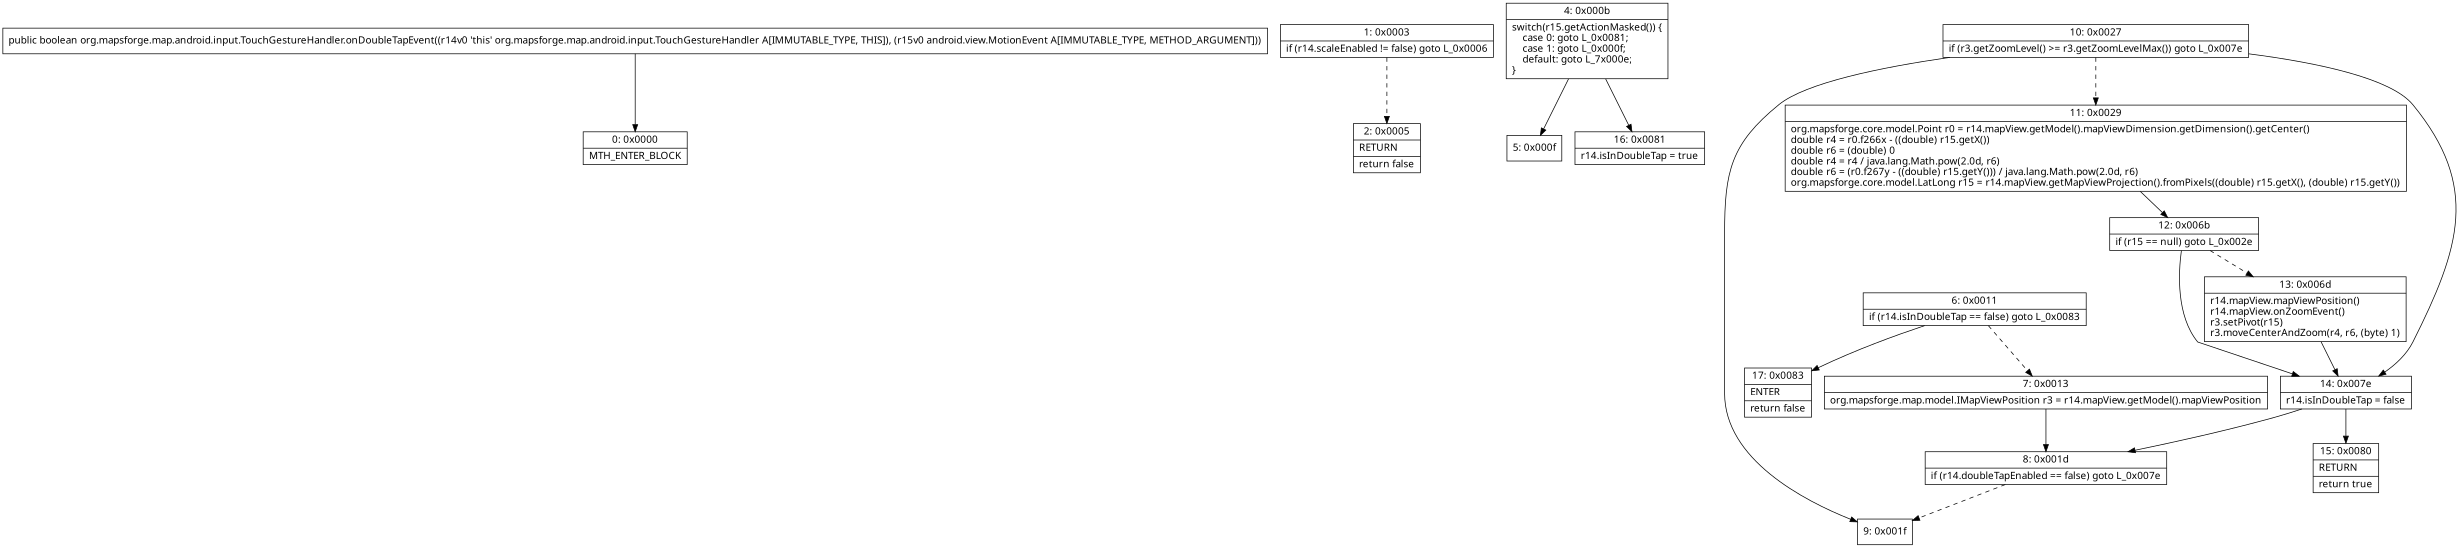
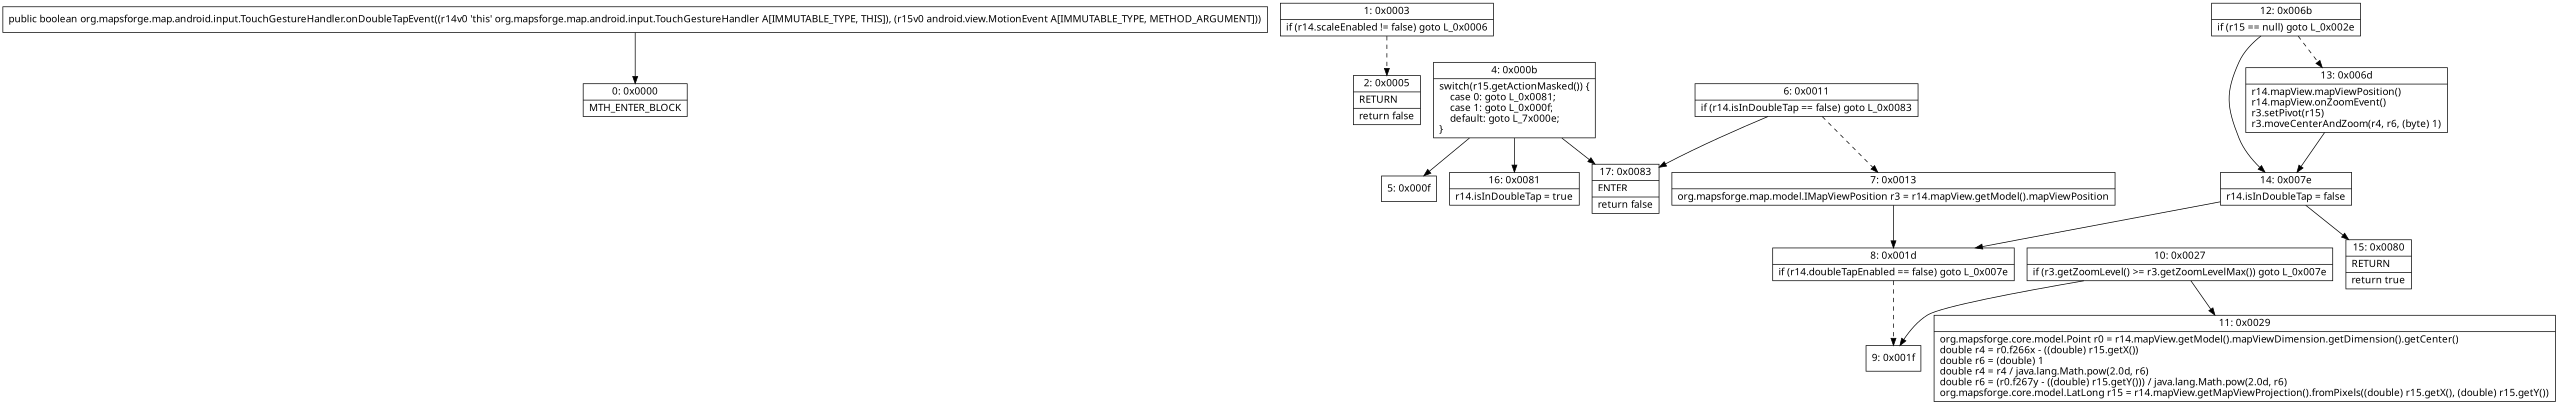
(2096, 78) -> (2201, 295)
none -> (1576, 149)
(1843, 151) -> (1992, 361)
(2445, 157) -> none
(2151, 202) -> none
